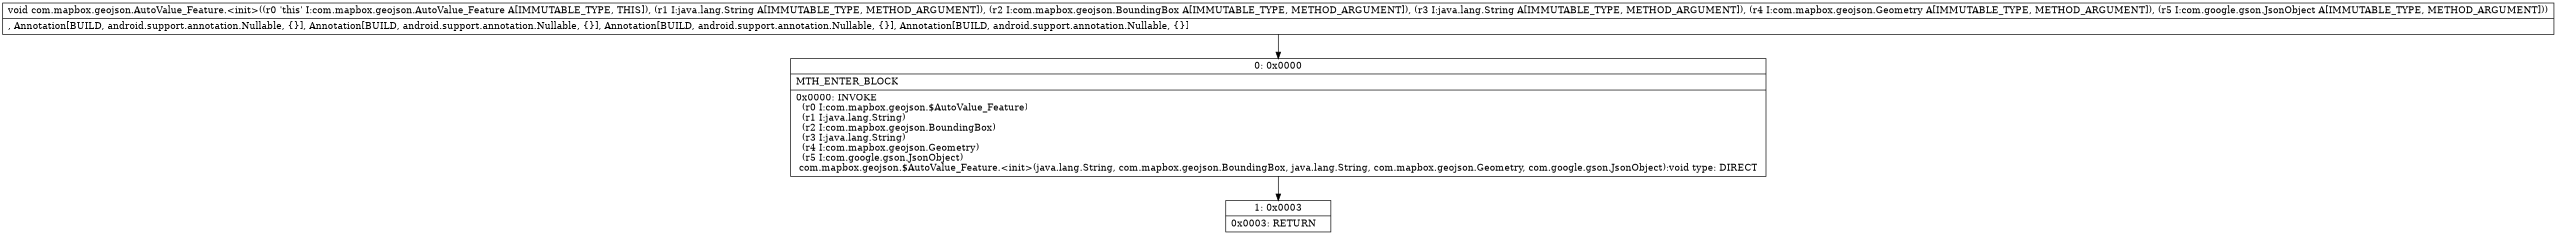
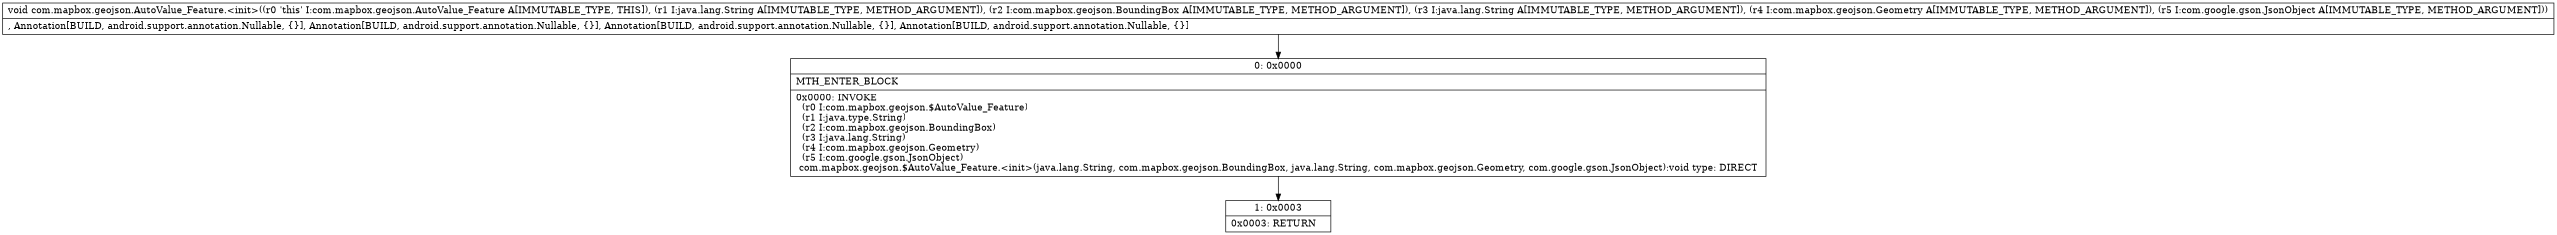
(851, 118) -> (851, 118)
